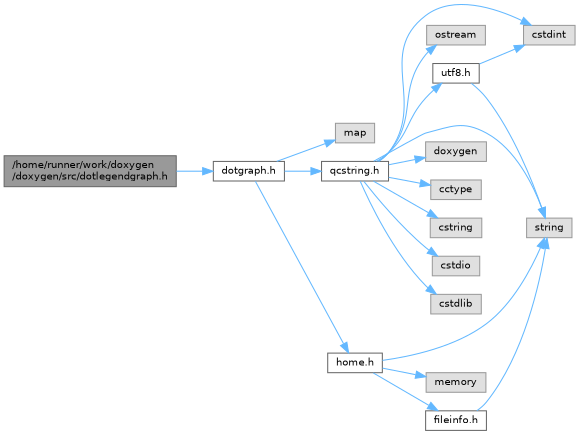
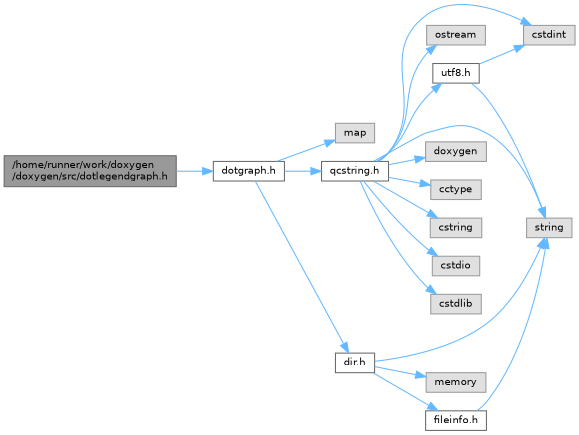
(355, 363) -> (355, 363)
